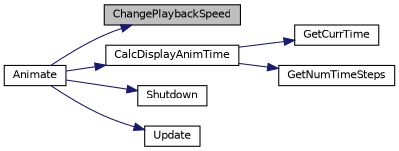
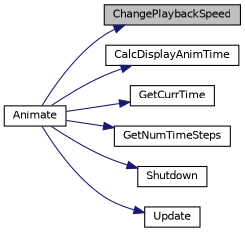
(261, 44) -> (93, 108)
(253, 65) -> (85, 123)
